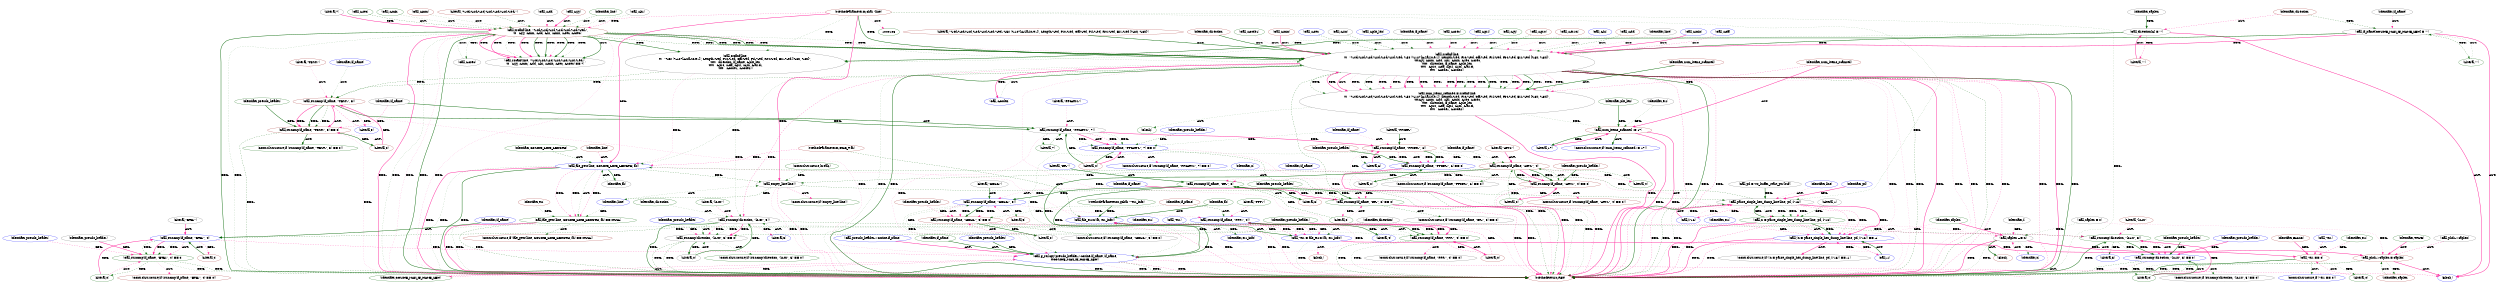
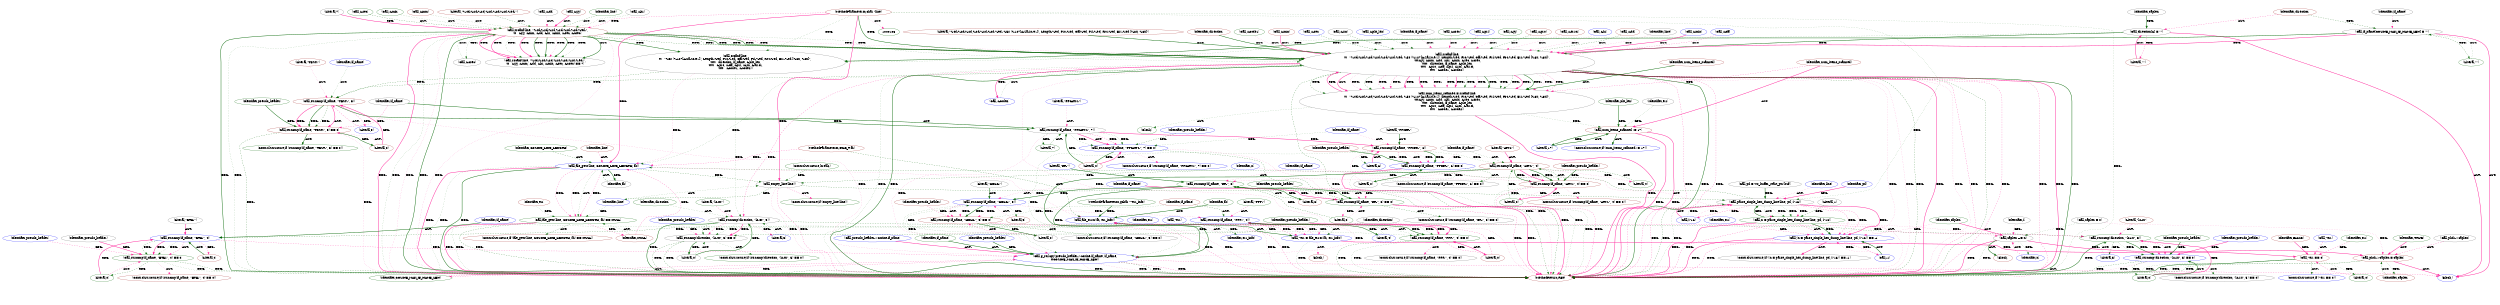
(624, 102) -> (624, 102)
(1580, 141) -> (1580, 141)
none -> (634, 238)
